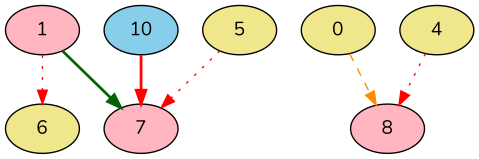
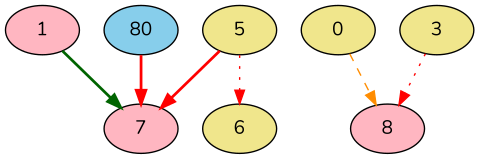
(141, 30) -> (141, 30)
(437, 30) -> (437, 30)
(42, 73) -> (240, 73)
(195, 75) -> (195, 75)
